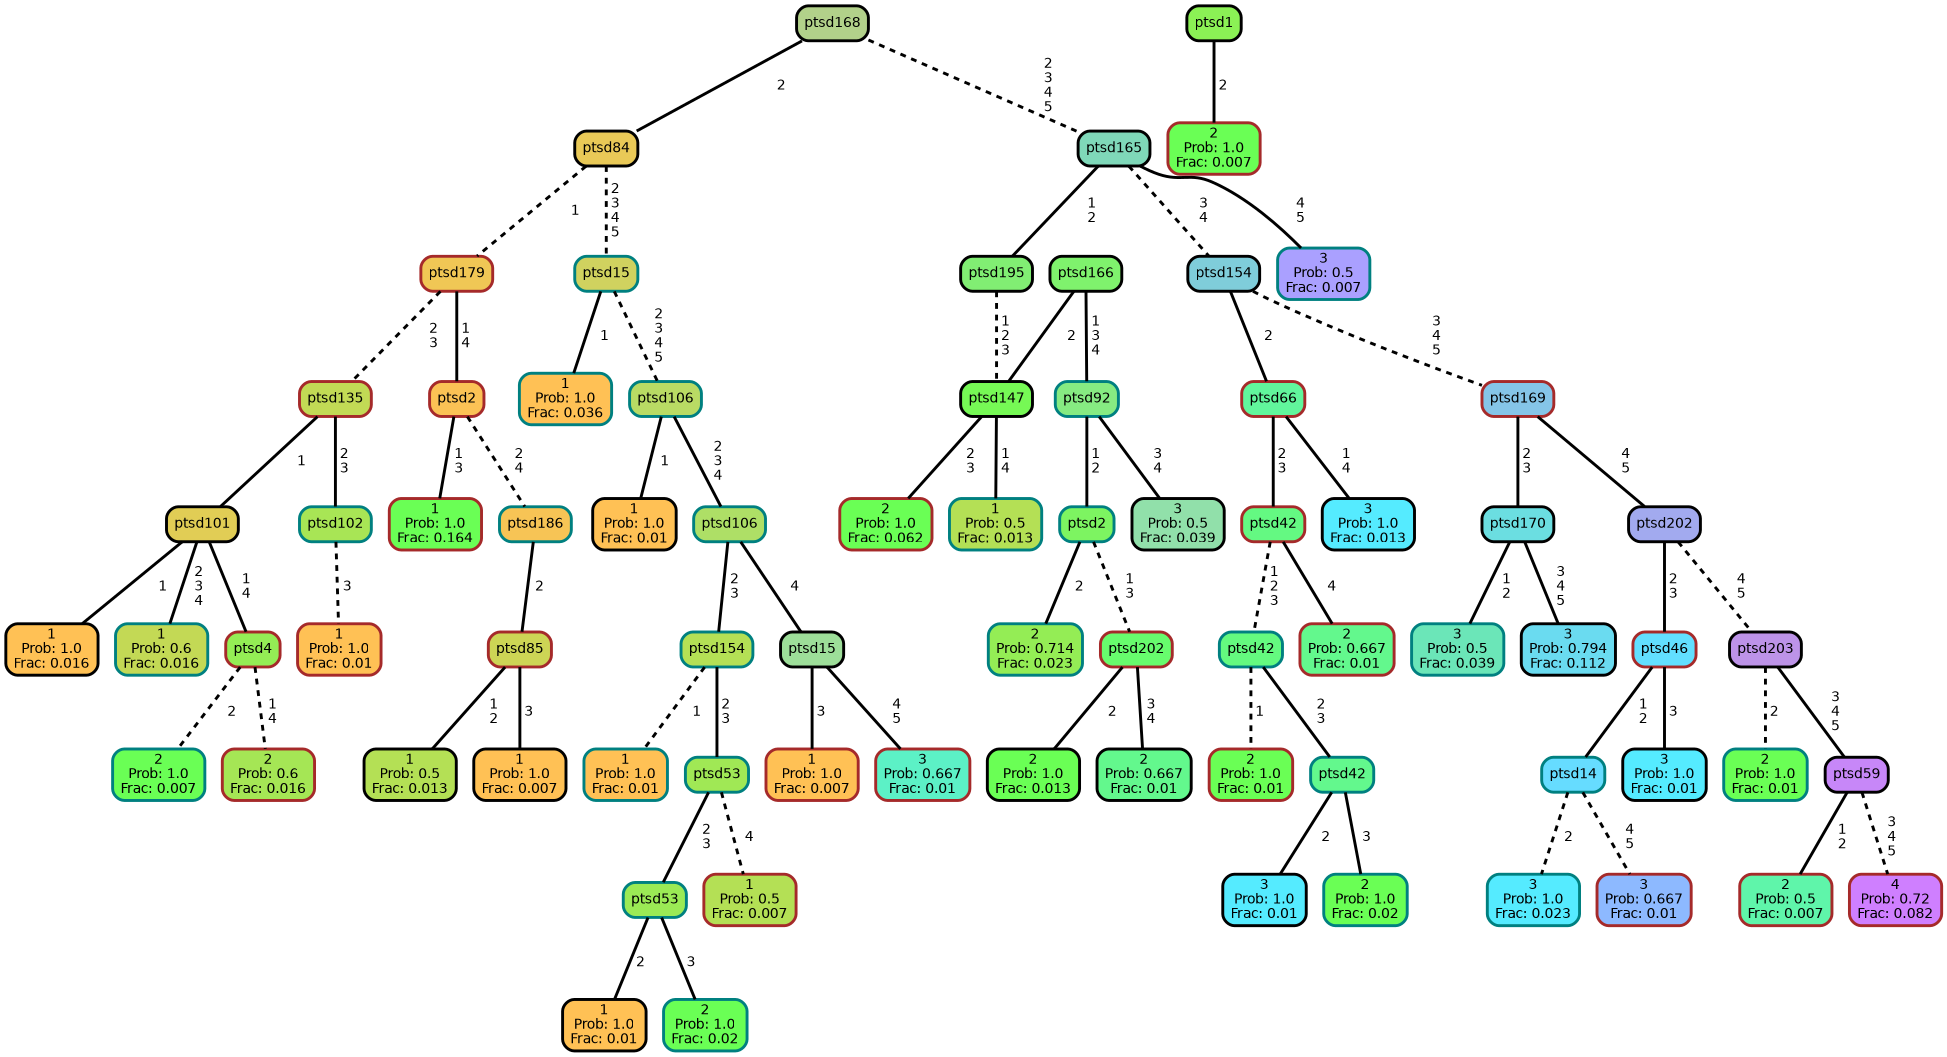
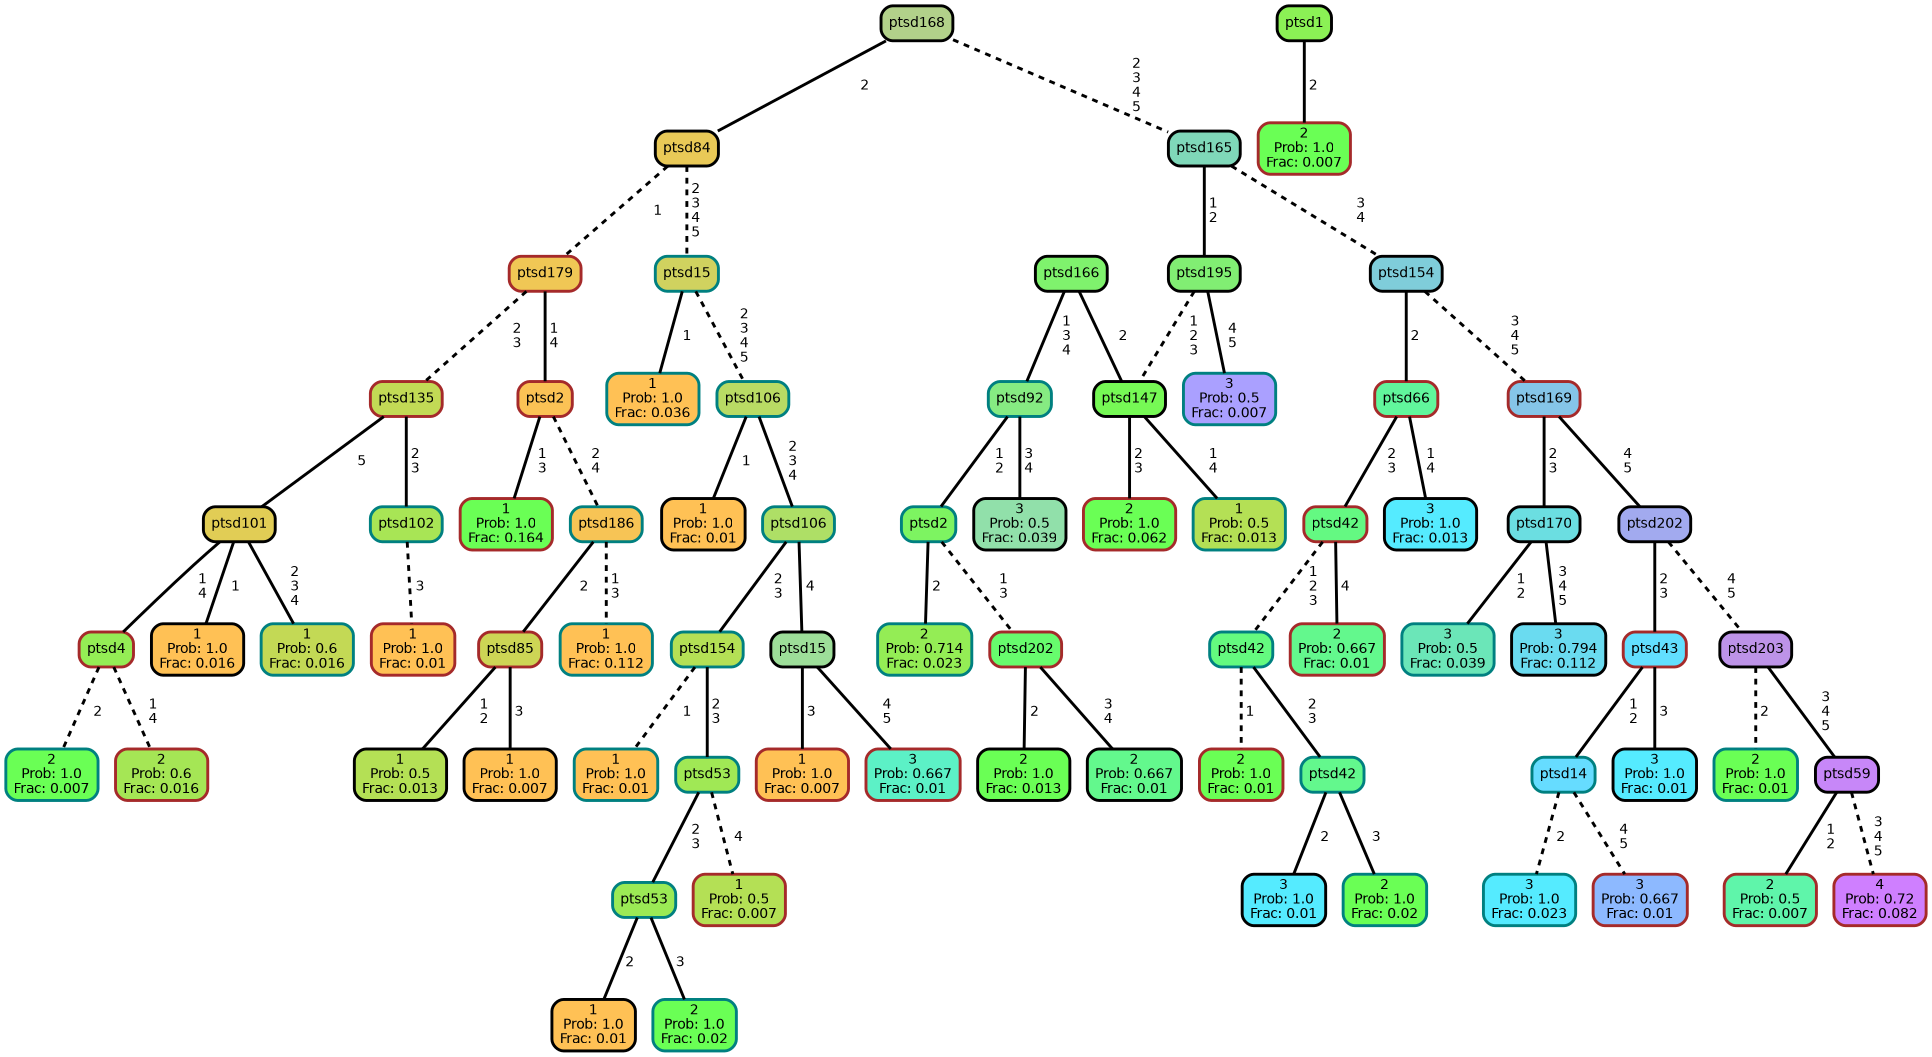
(1228, 190) -> (1216, 332)
(300, 462) -> (360, 462)
none -> (606, 649)
(1664, 649) -> (1655, 649)
